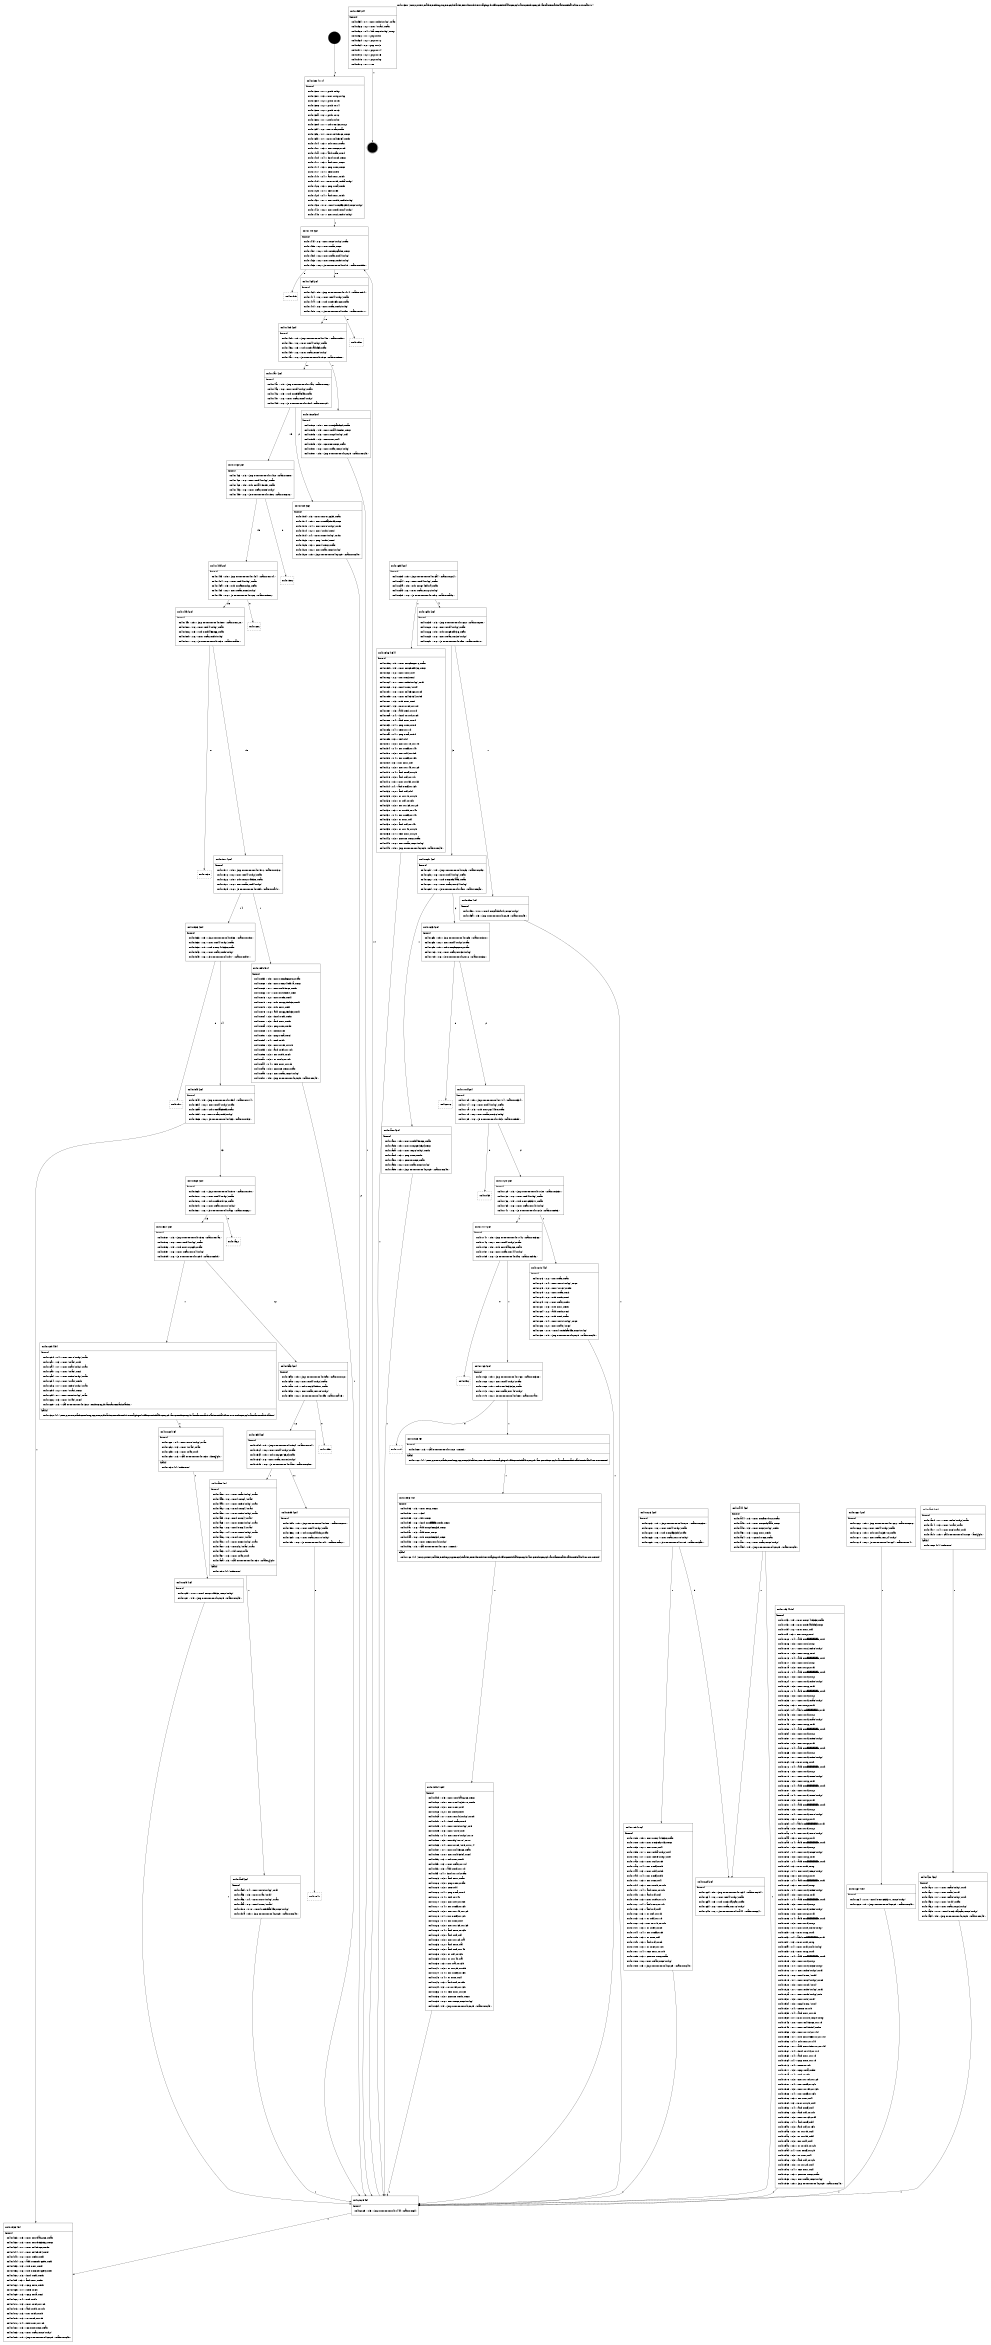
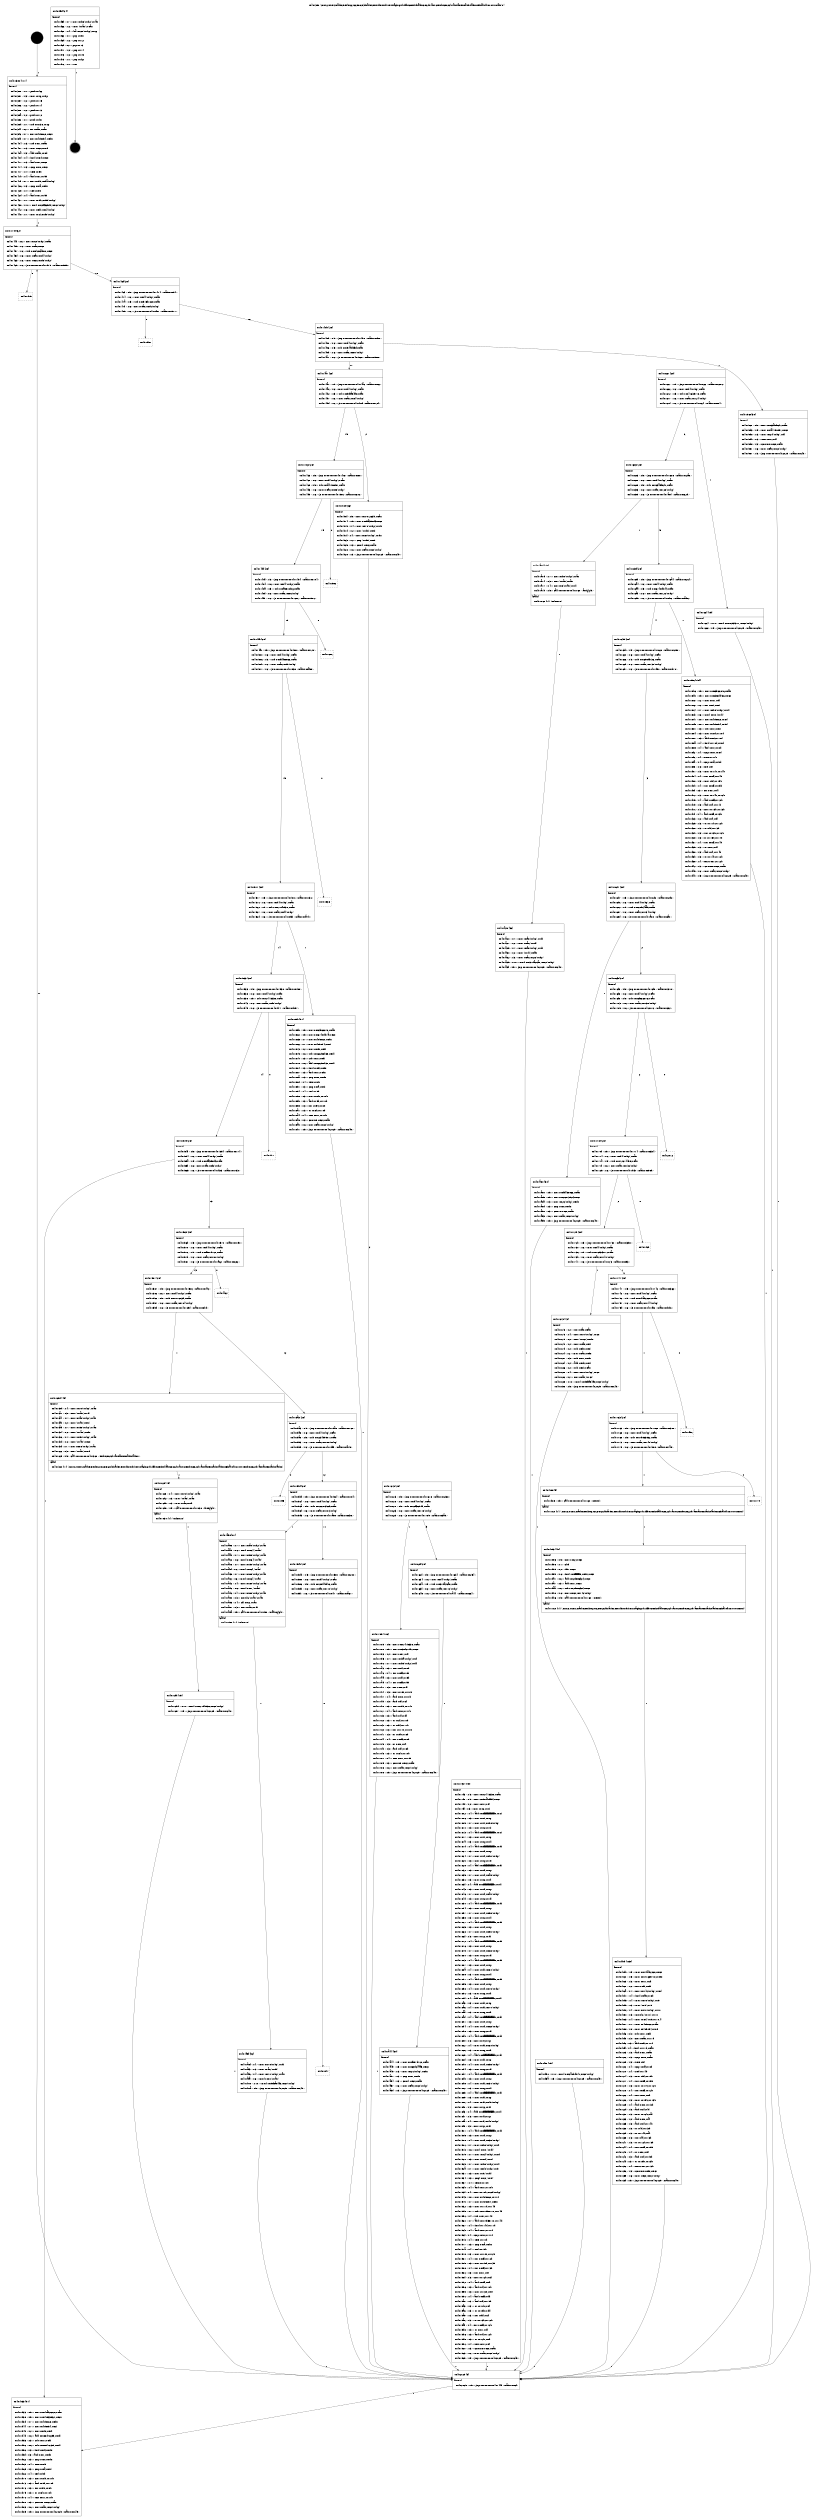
none -> (659, 480)
(475, 770) -> none
(747, 1714) -> (437, 1822)
